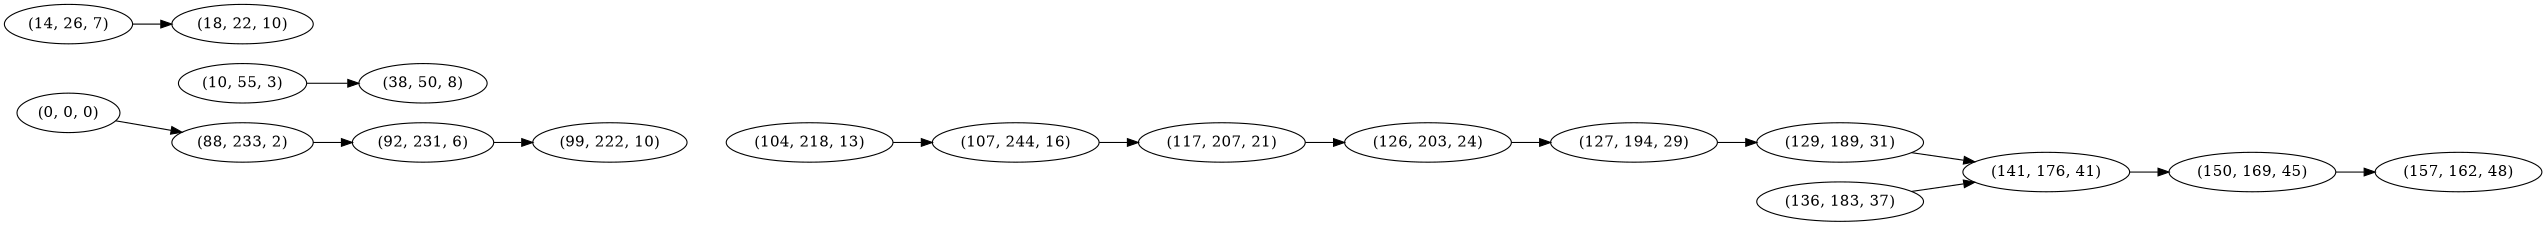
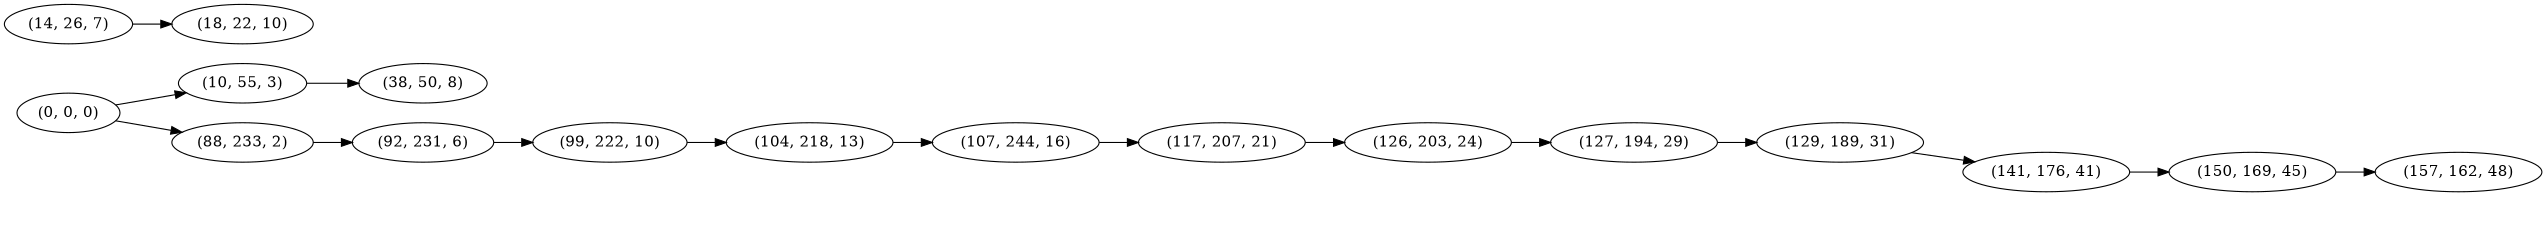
none -> (145, 100)
none -> (701, 142)
(1840, 202) -> none
